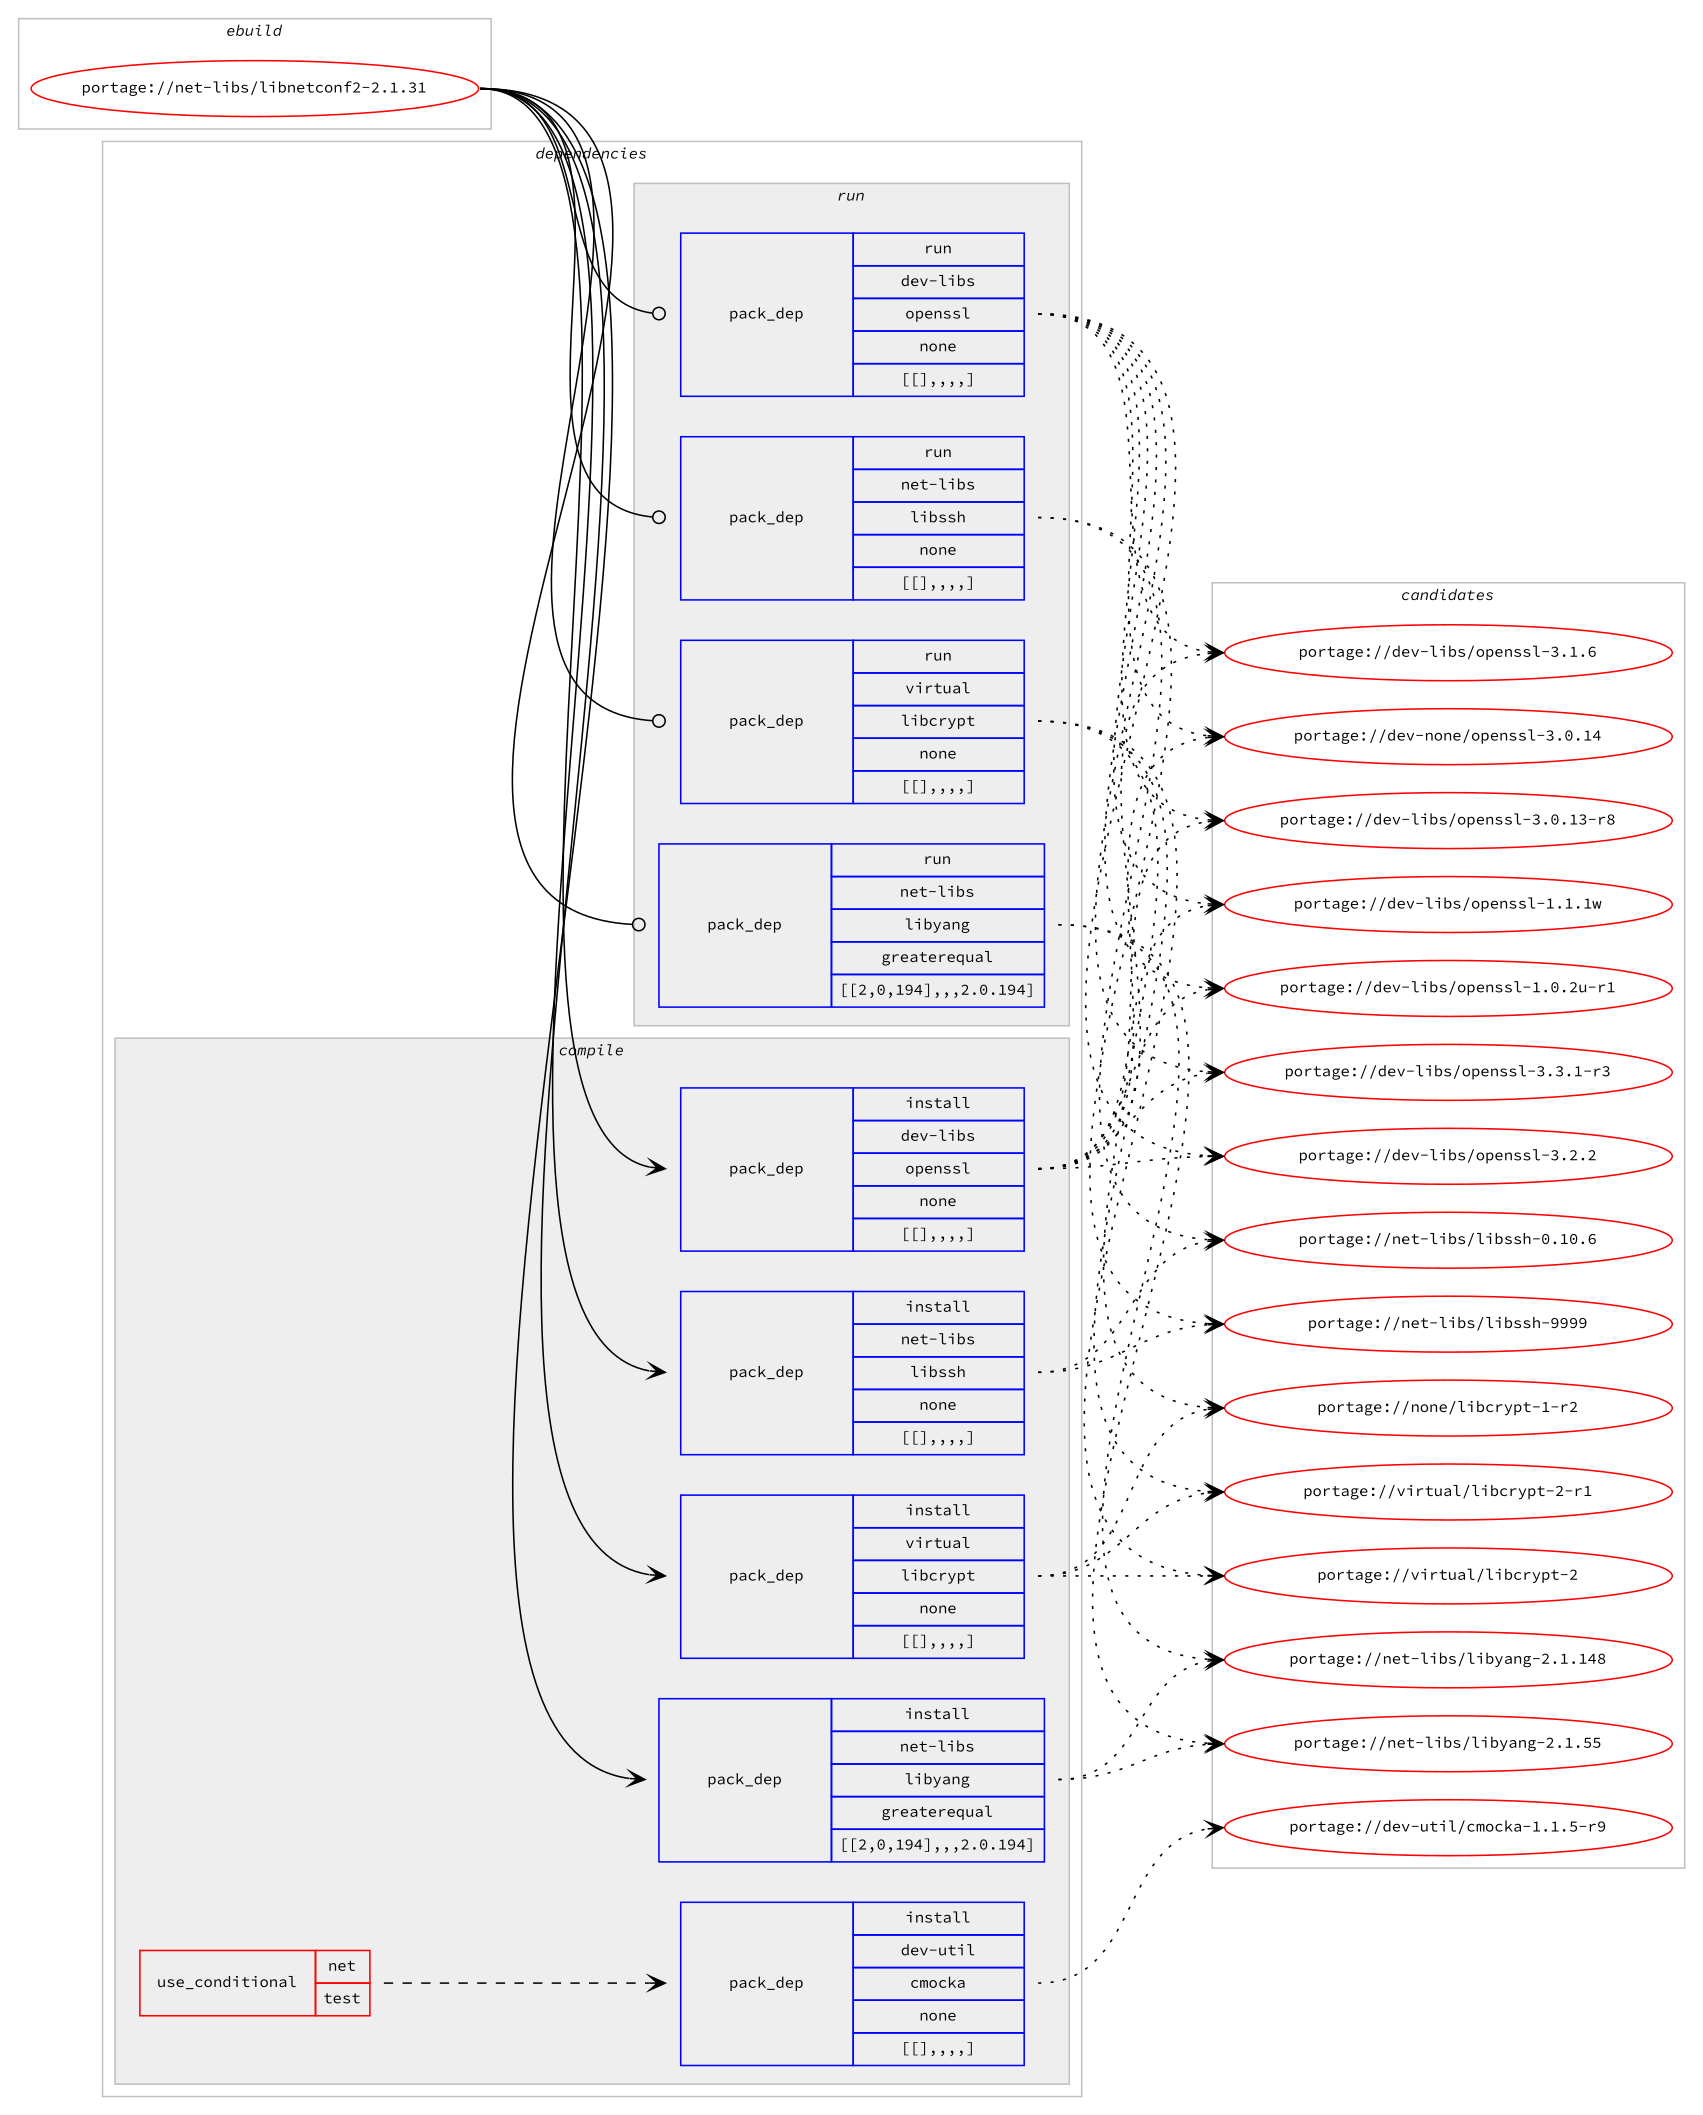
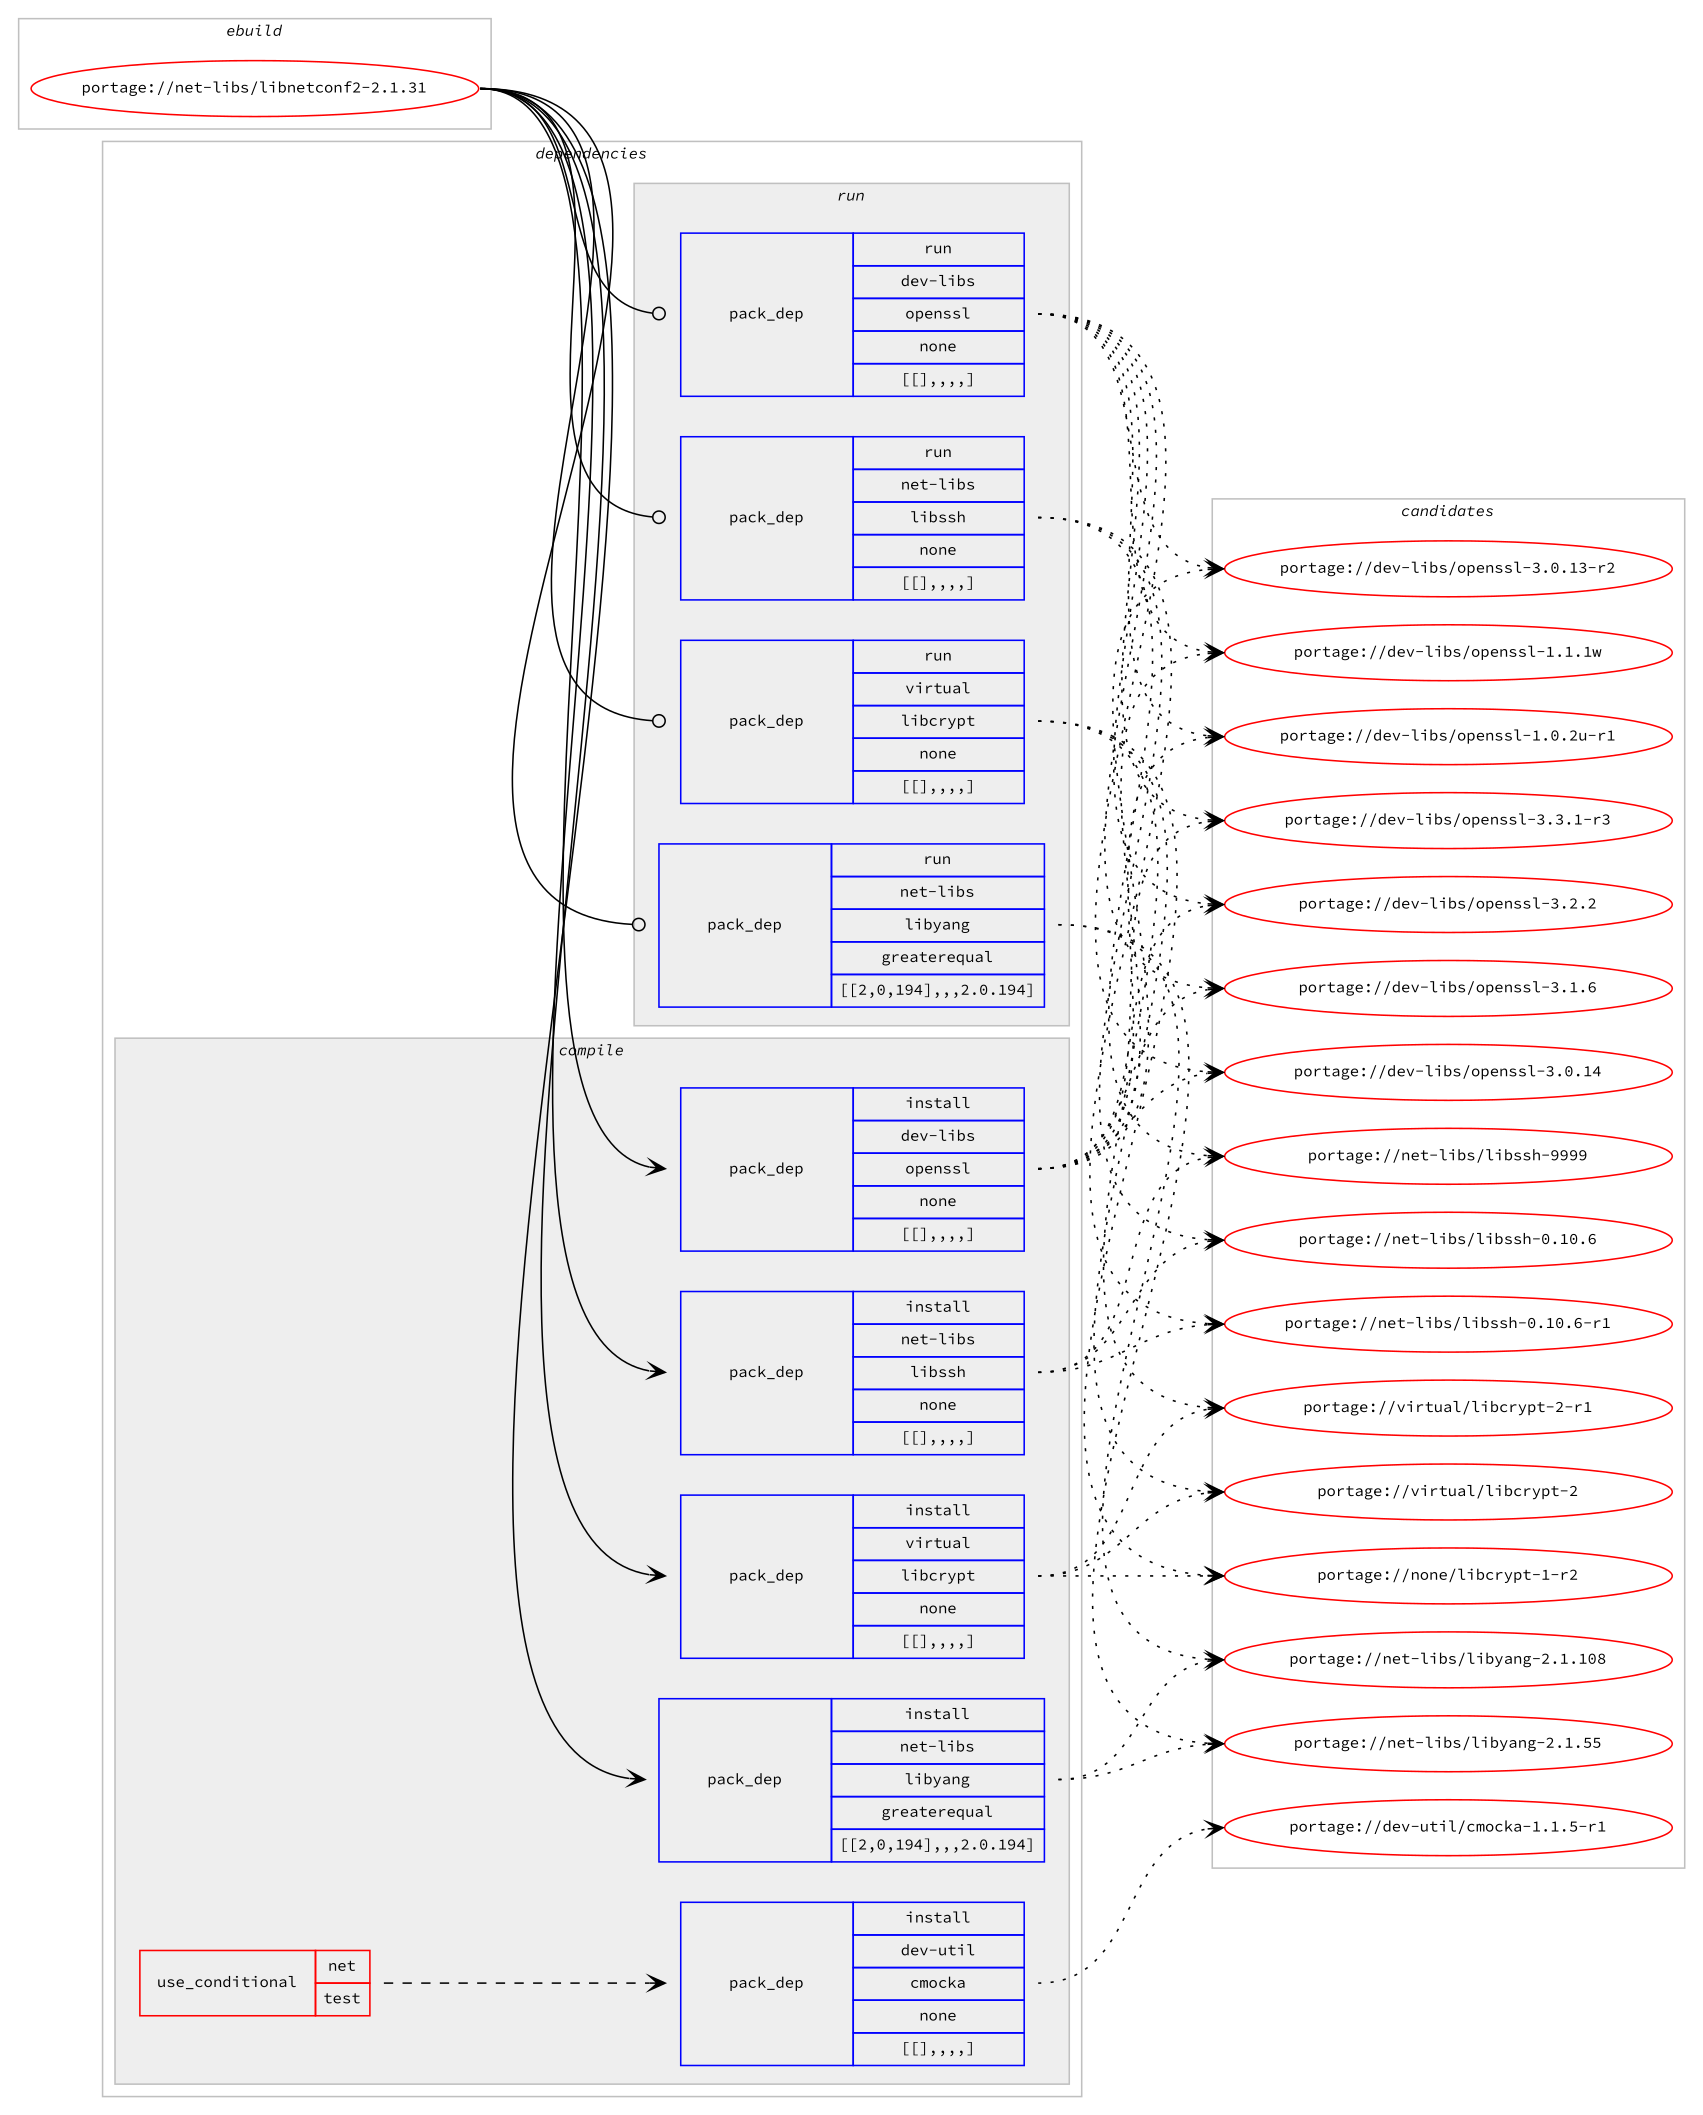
(1448, 737) -> (1448, 1072)
(1448, 821) -> (1448, 569)
none -> (1448, 1324)
(1448, 1660) -> (1448, 1660)
(1448, 1828) -> (1448, 1828)
